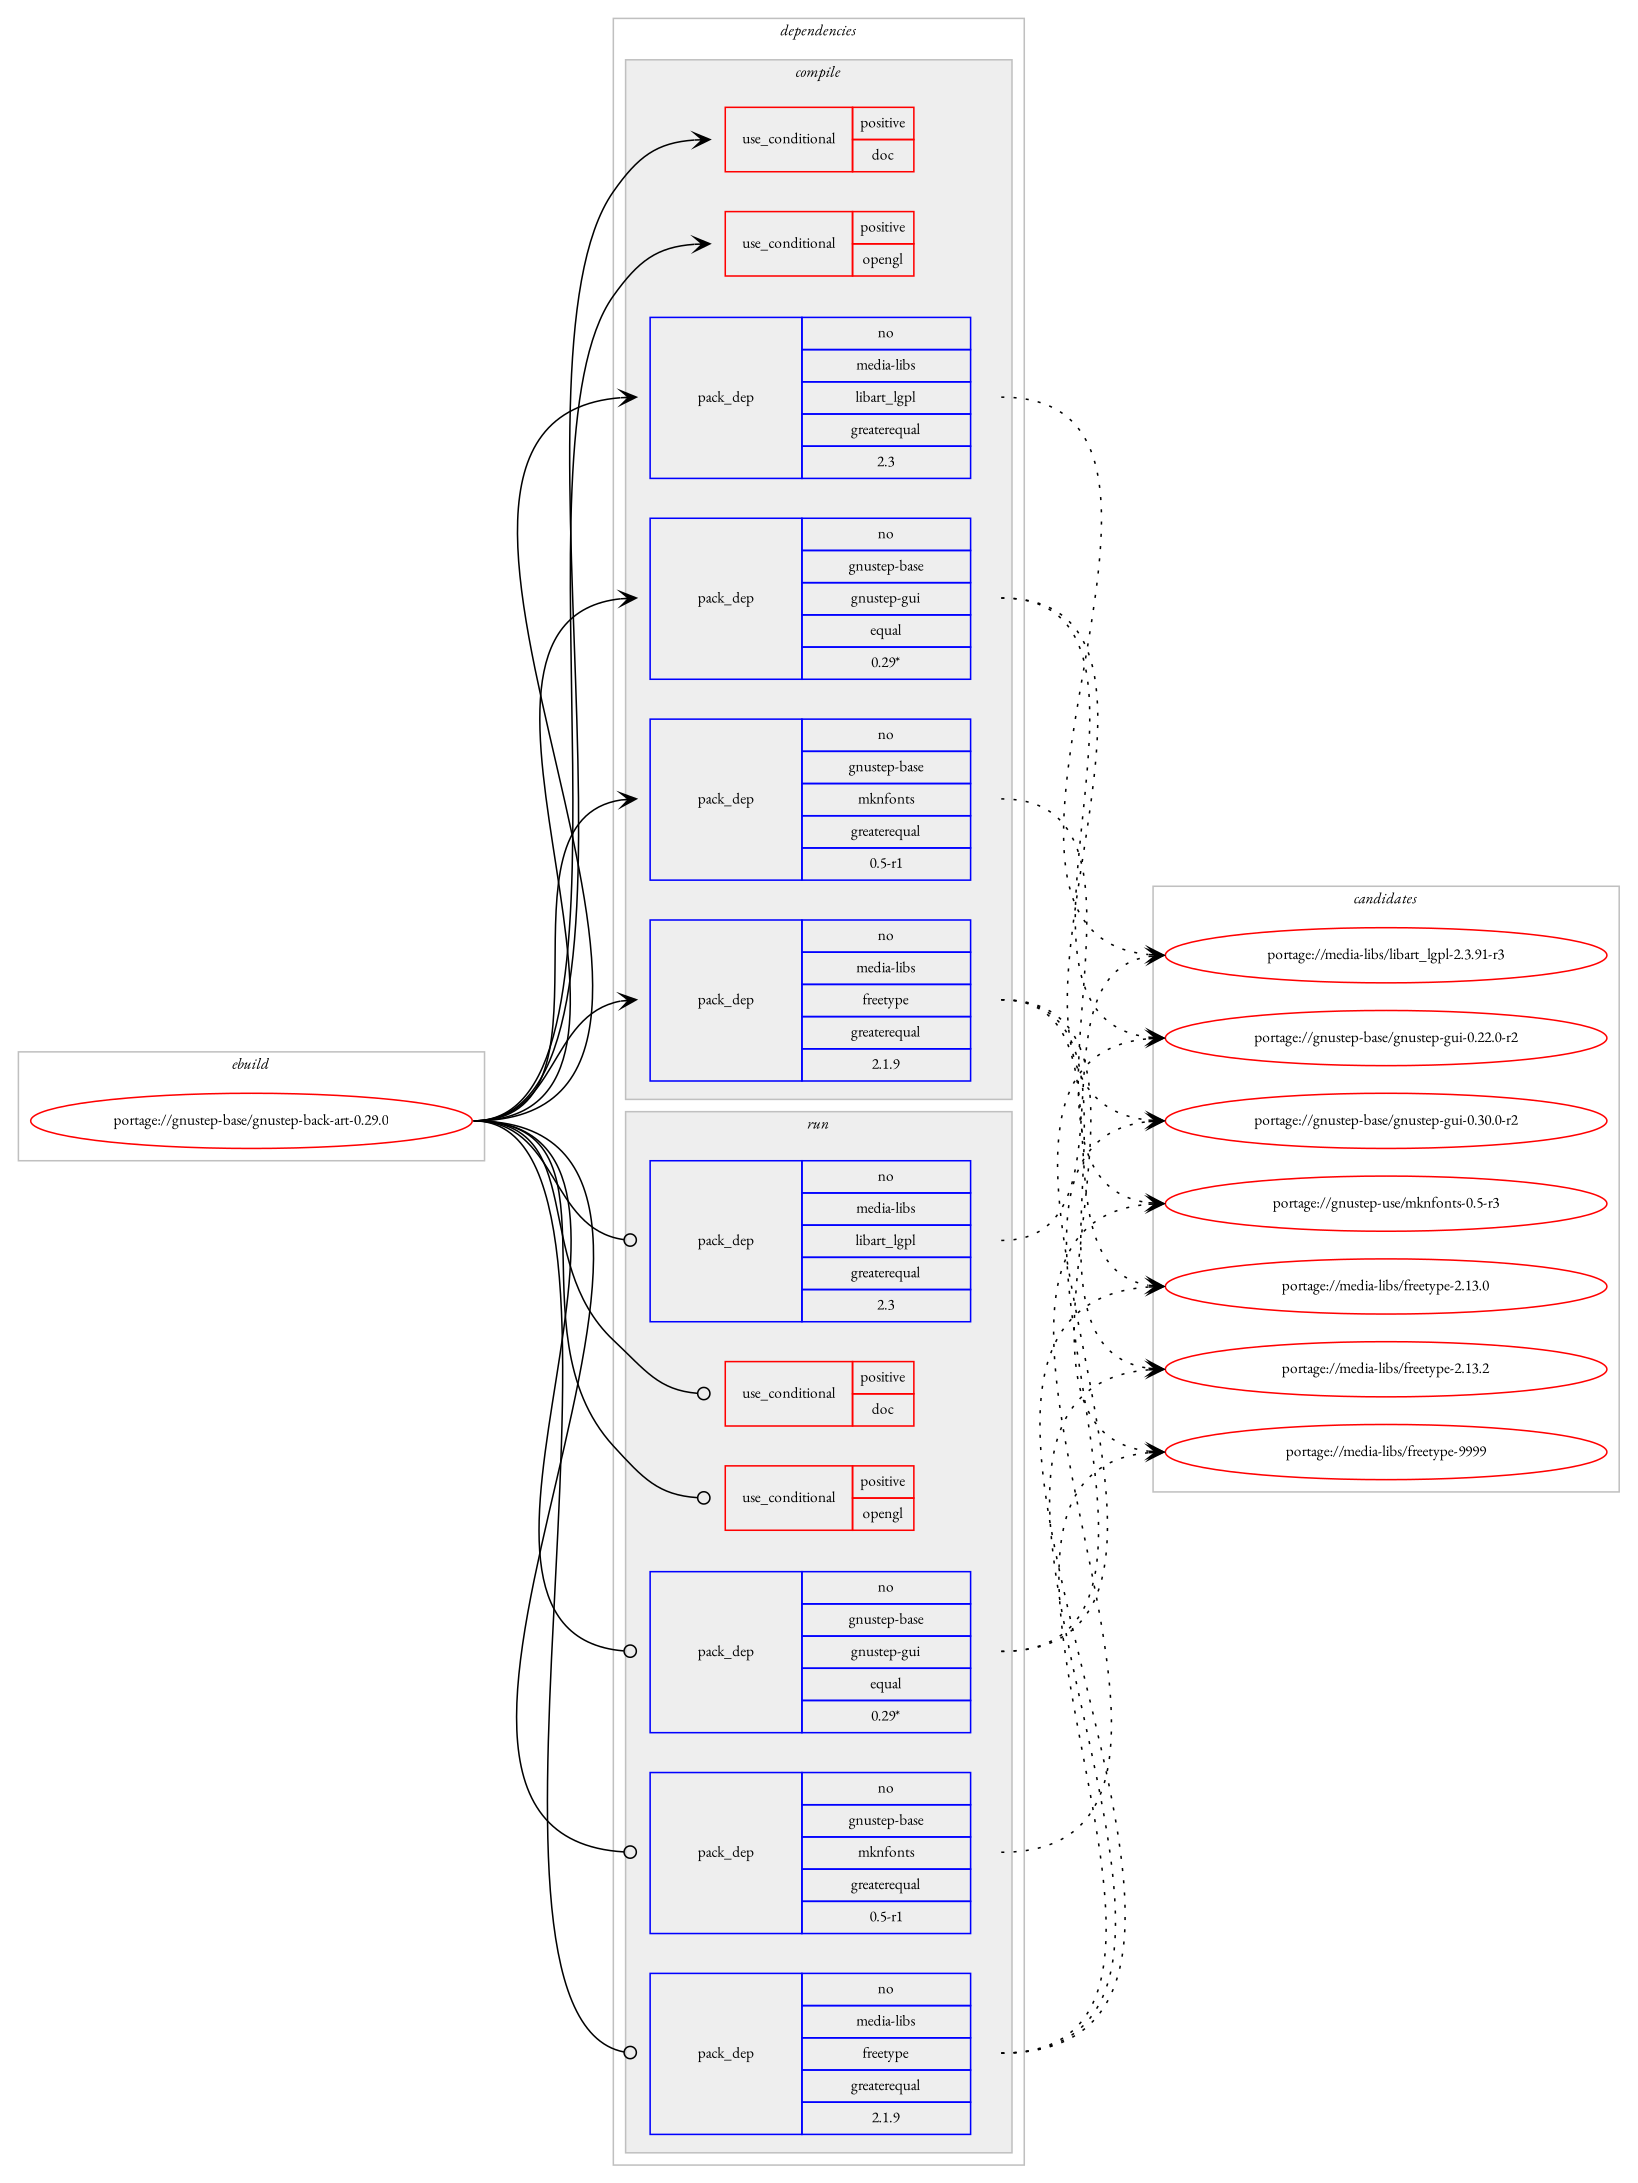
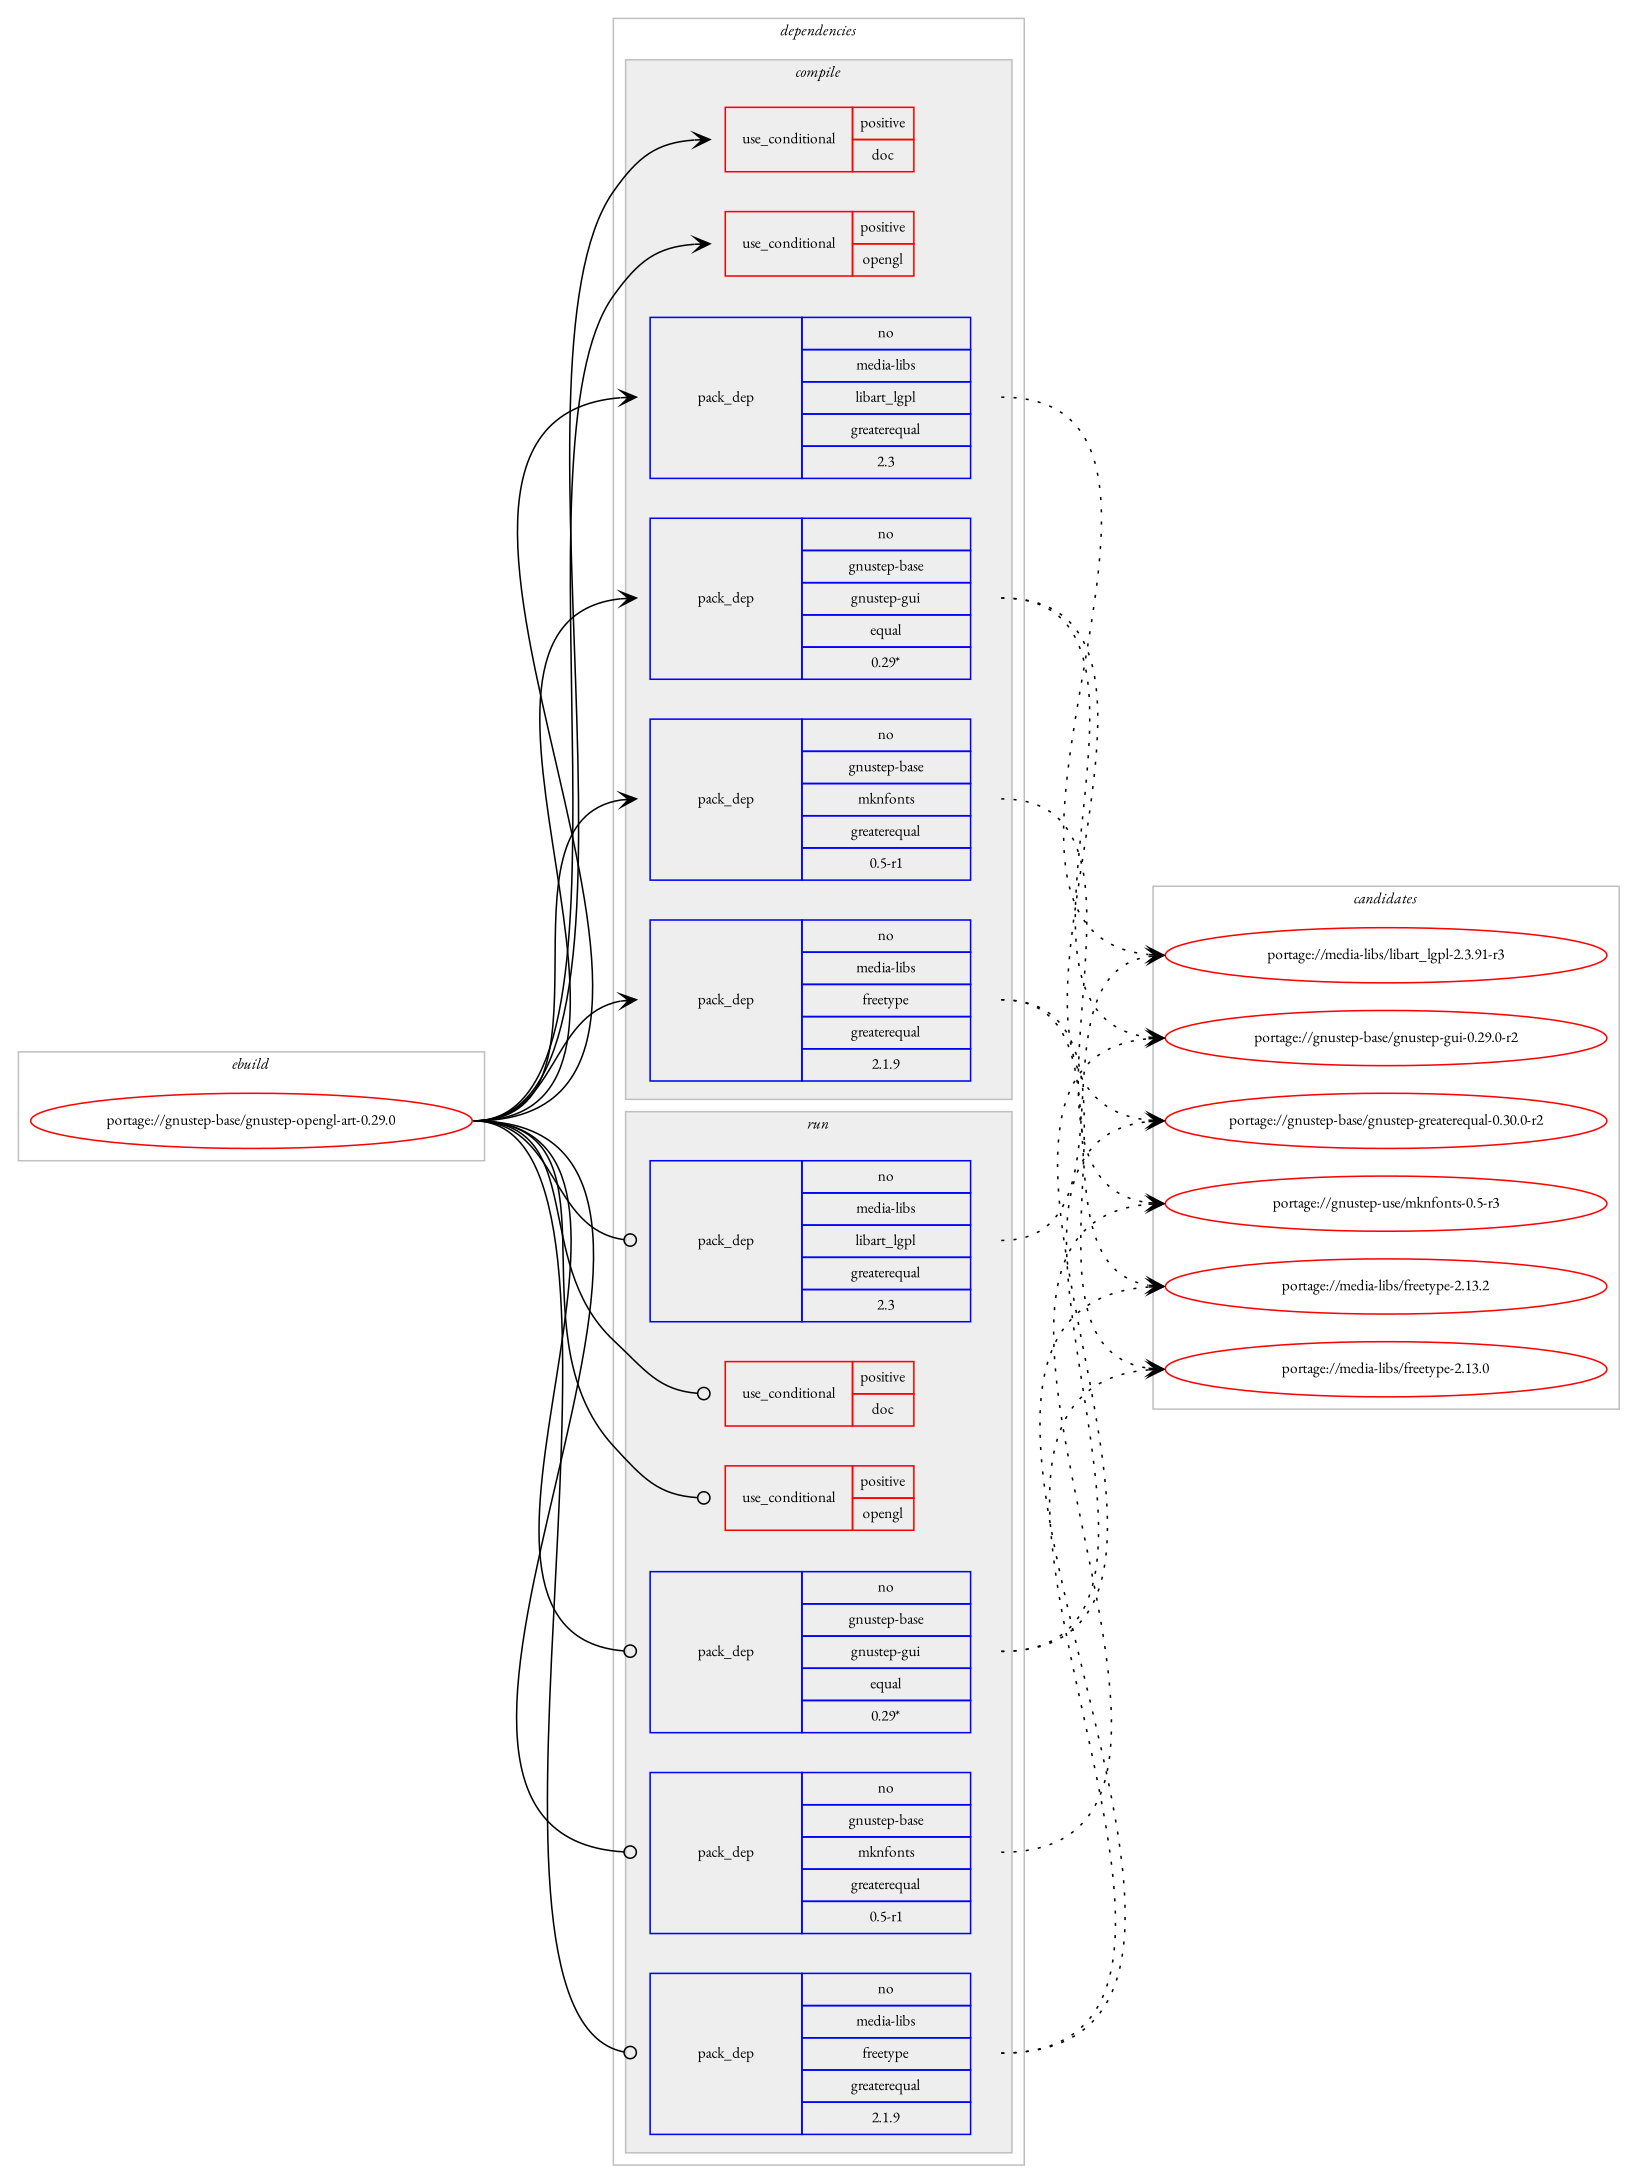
(1386, 1038) -> (1386, 1038)
(251, 1121) -> (251, 1121)
(1386, 1121) -> (1386, 1121)
(1386, 1452) -> none
